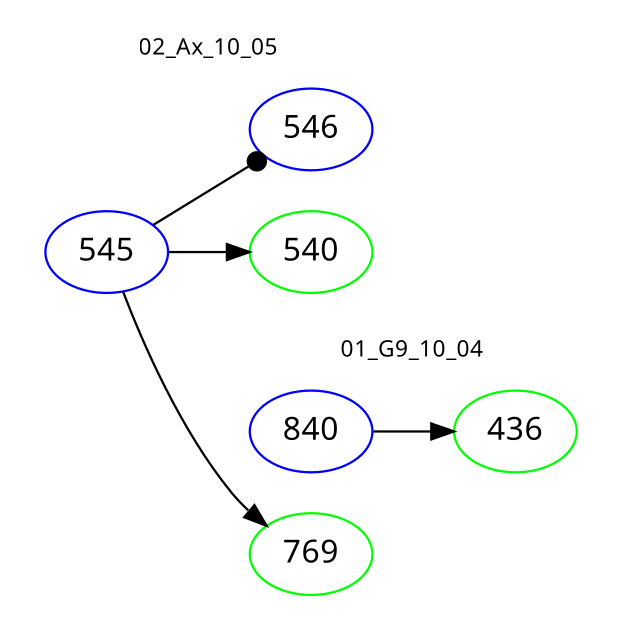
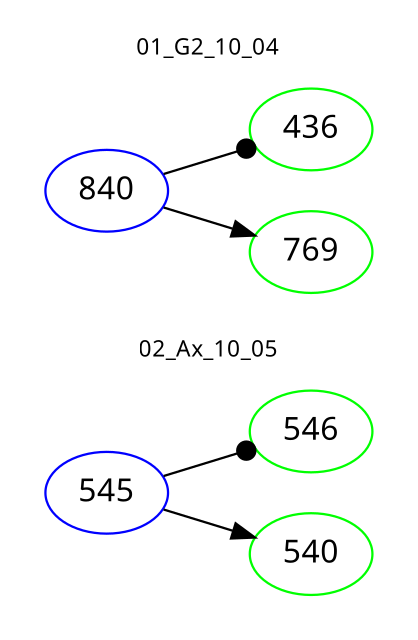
(311, 129) -> (311, 431)
(413, 351) -> (209, 49)
(176, 407) -> (198, 218)
(402, 431) -> (200, 163)
